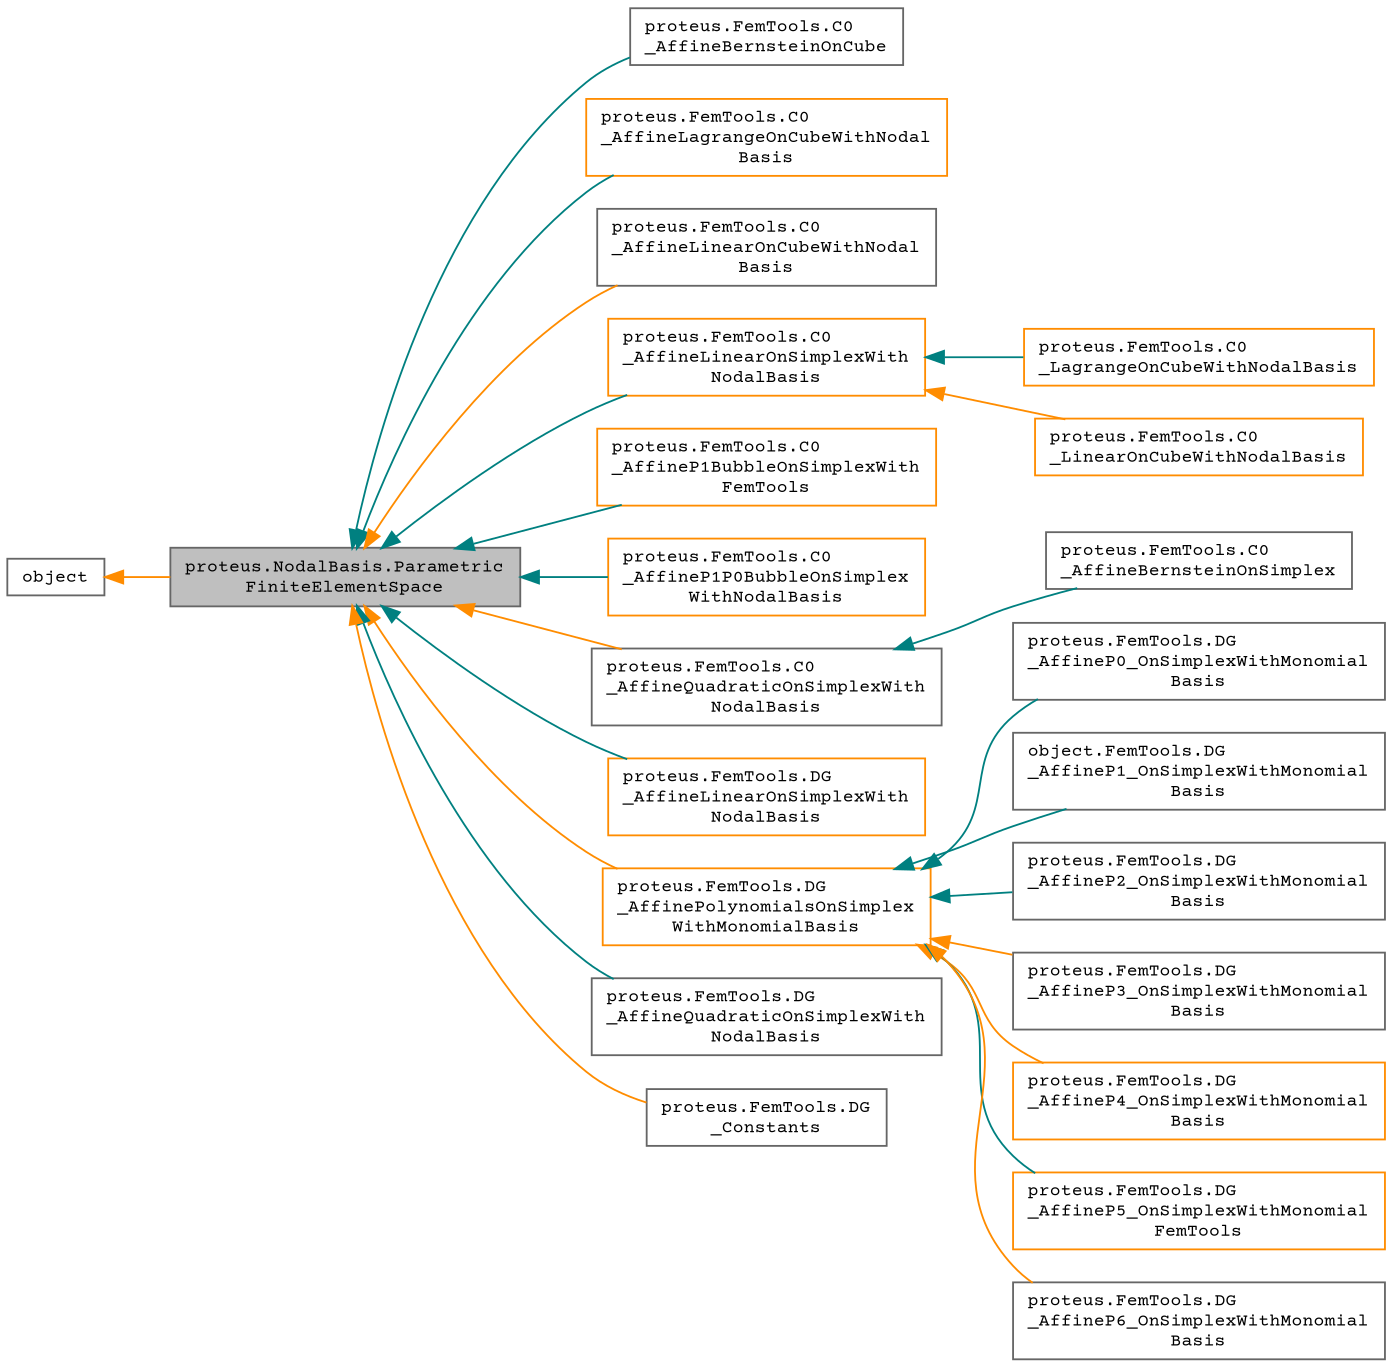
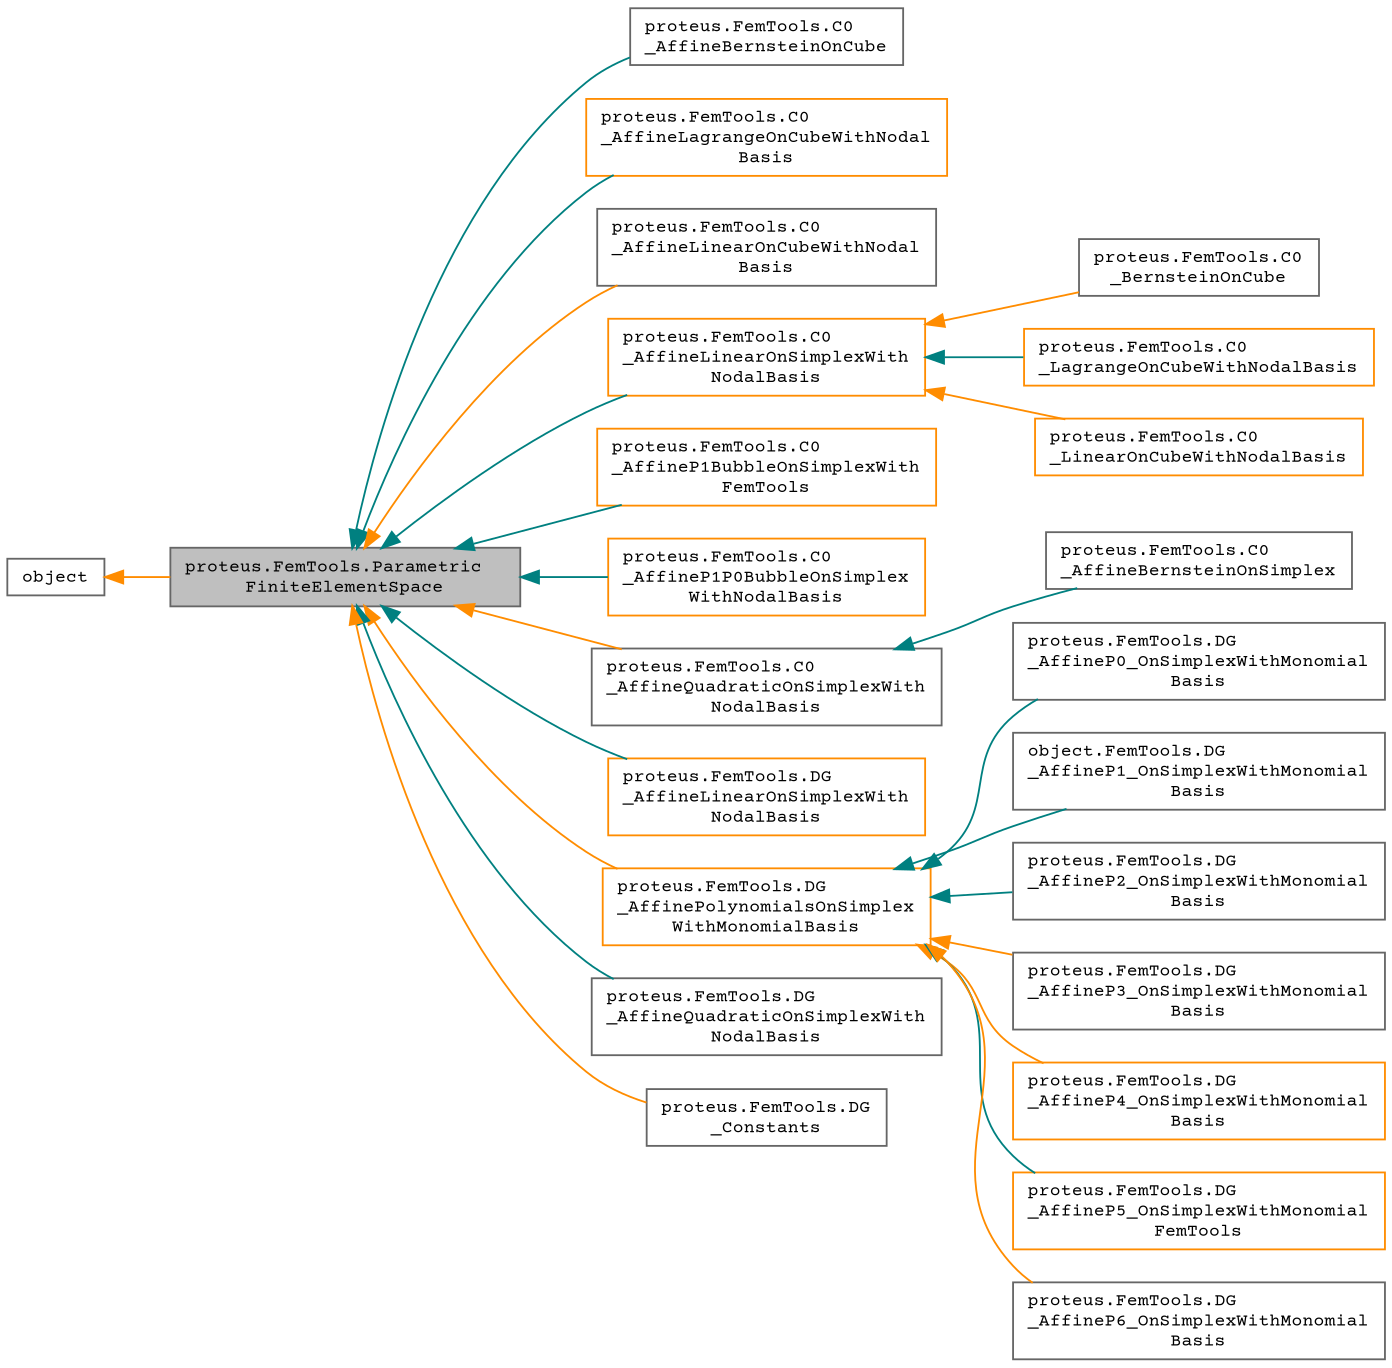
none -> (1199, 267)
(345, 577) -> (345, 577)
